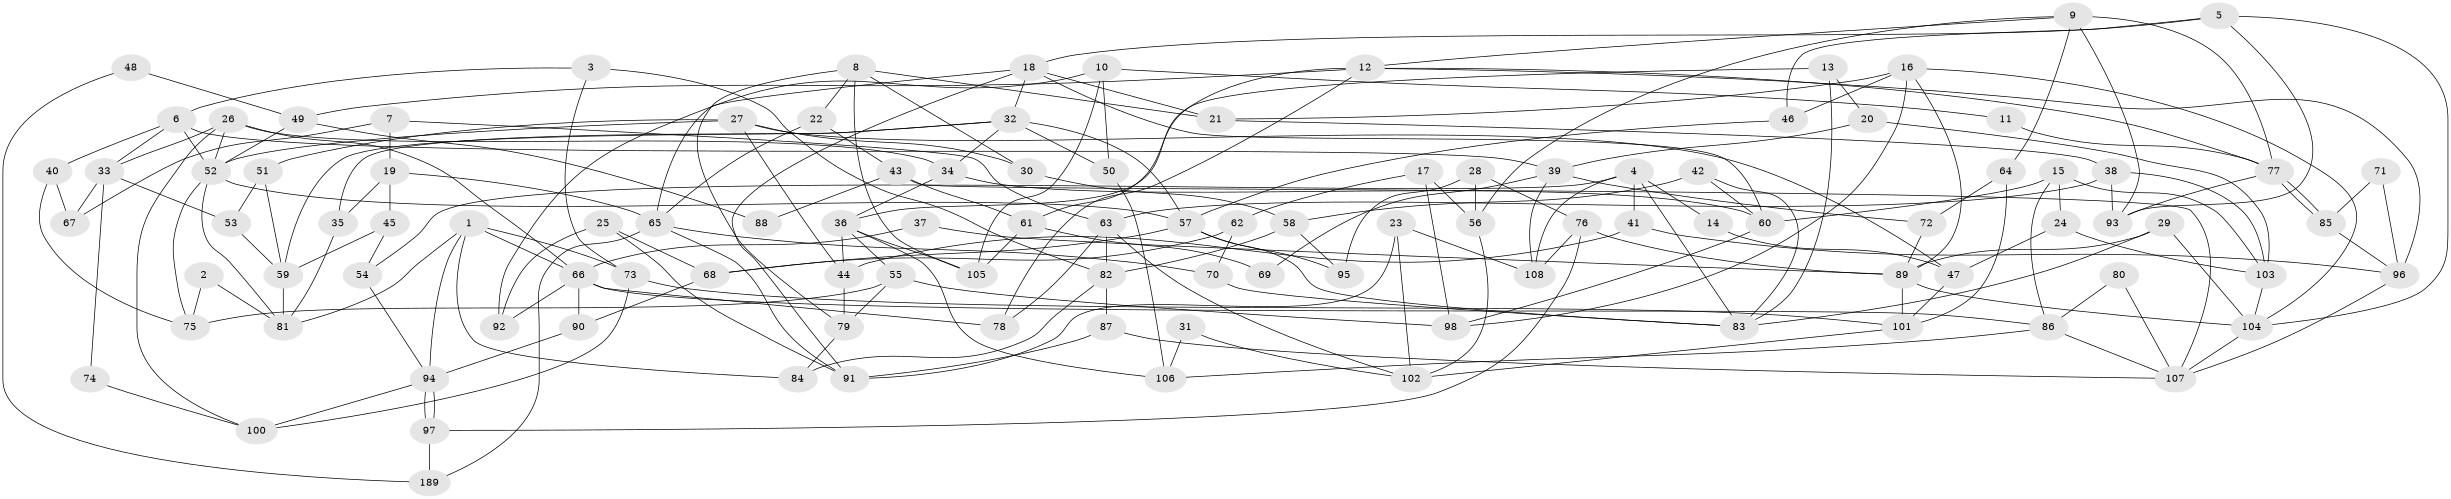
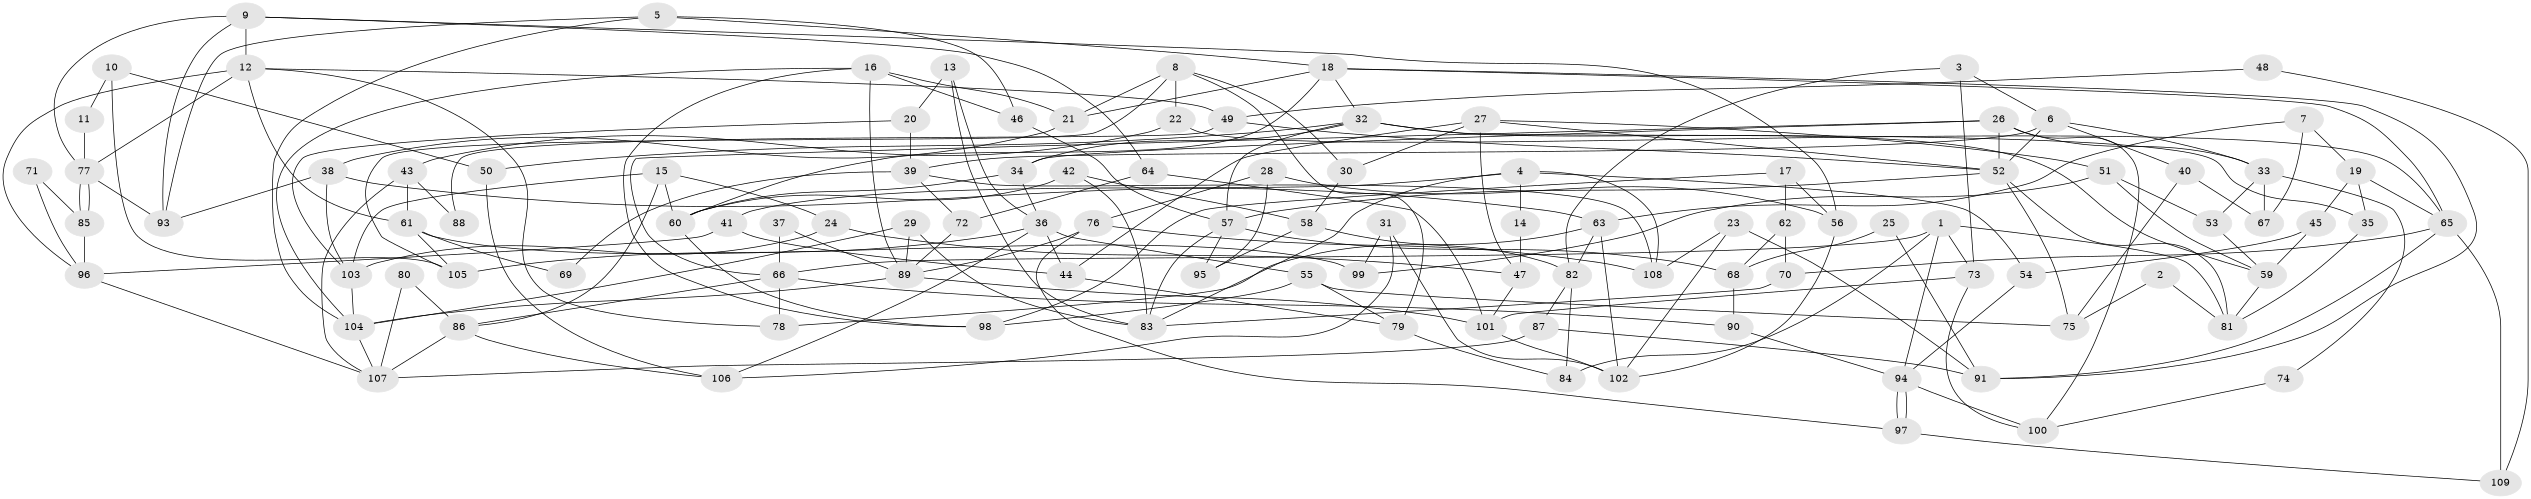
none -> (1359, 275)
(500, 327) -> none
(430, 483) -> (2501, 483)
